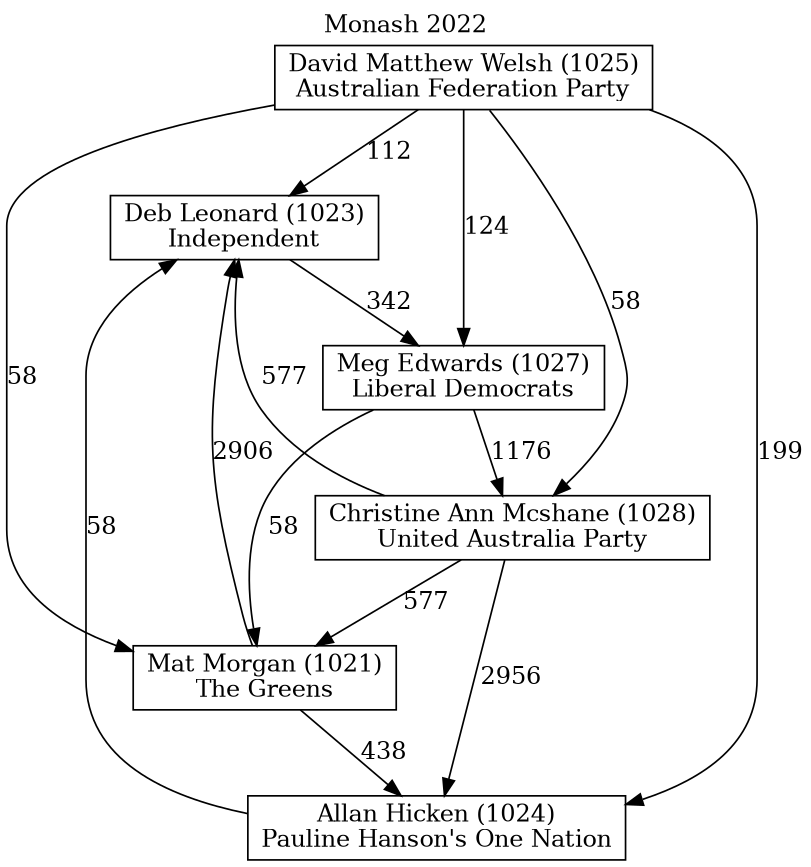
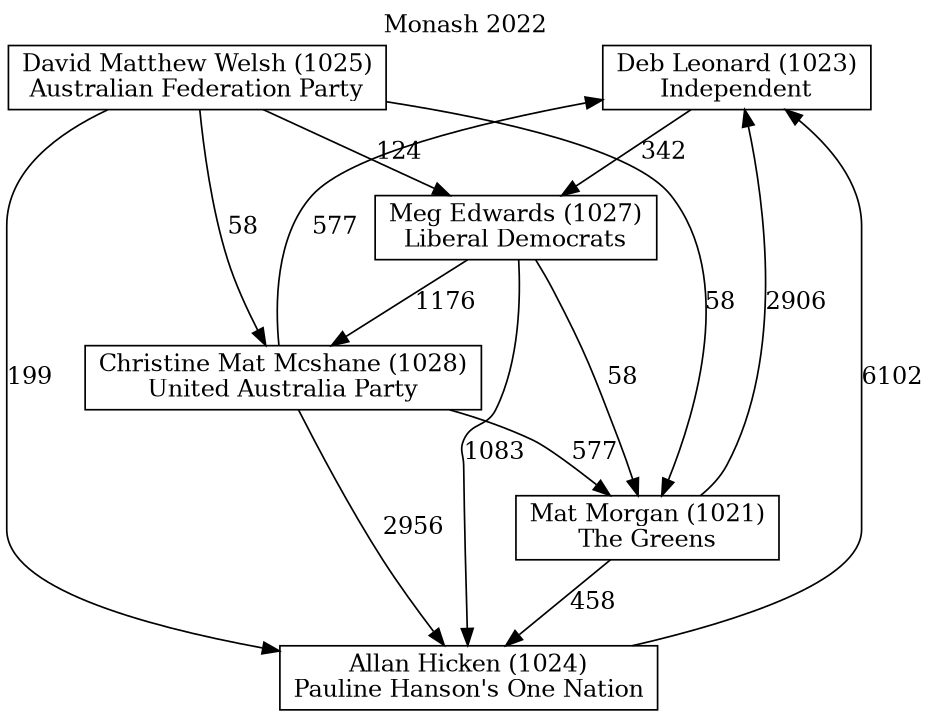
(361, 148) -> none
none -> (466, 436)
(102, 528) -> (893, 378)
(513, 528) -> (283, 378)
(384, 753) -> (594, 603)
